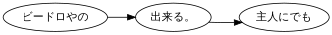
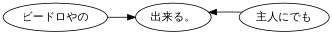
(222, 23) -> (229, 12)
